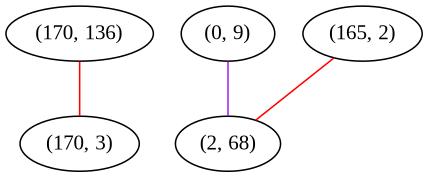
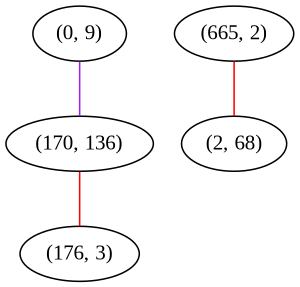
(363, 34) -> (234, 34)
(228, 89) -> (80, 89)
(80, 144) -> (80, 254)
